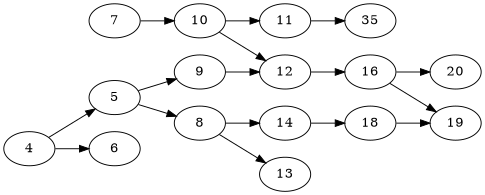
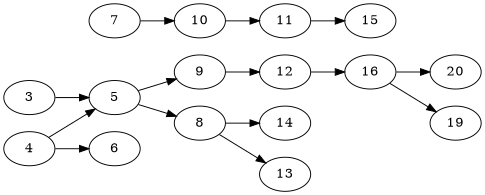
(370, 21) -> (370, 21)
(238, 44) -> none
none -> (29, 98)
(370, 123) -> none
